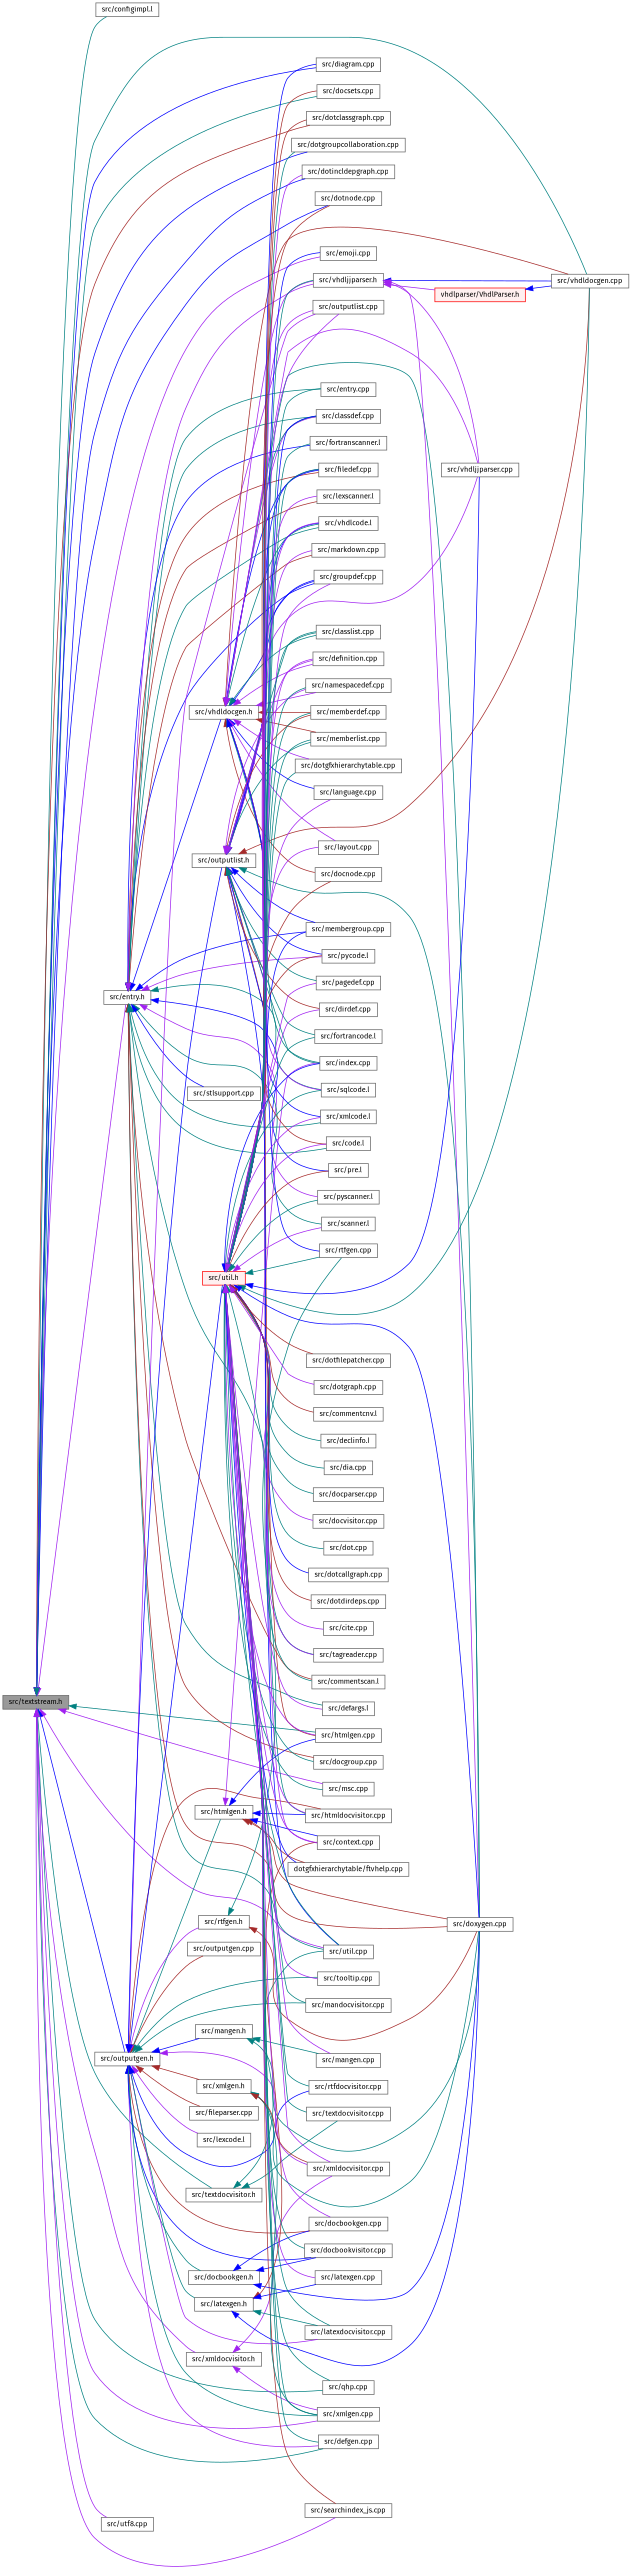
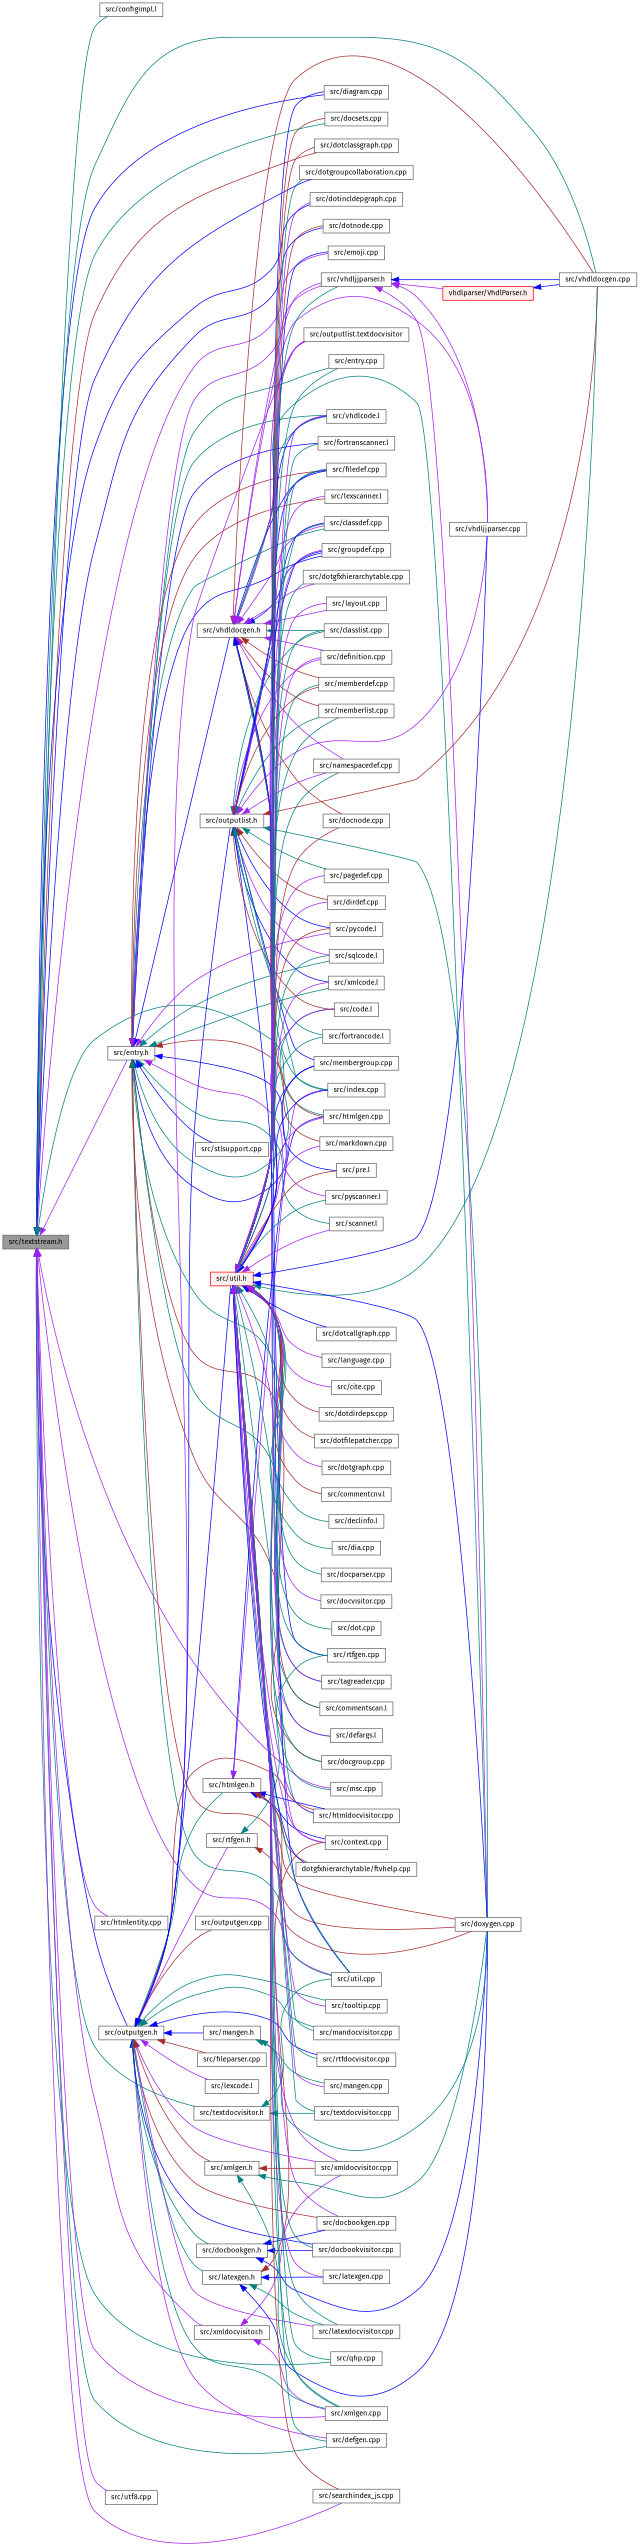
(348, 307) -> (356, 335)
(268, 764) -> none
none -> (131, 1923)
